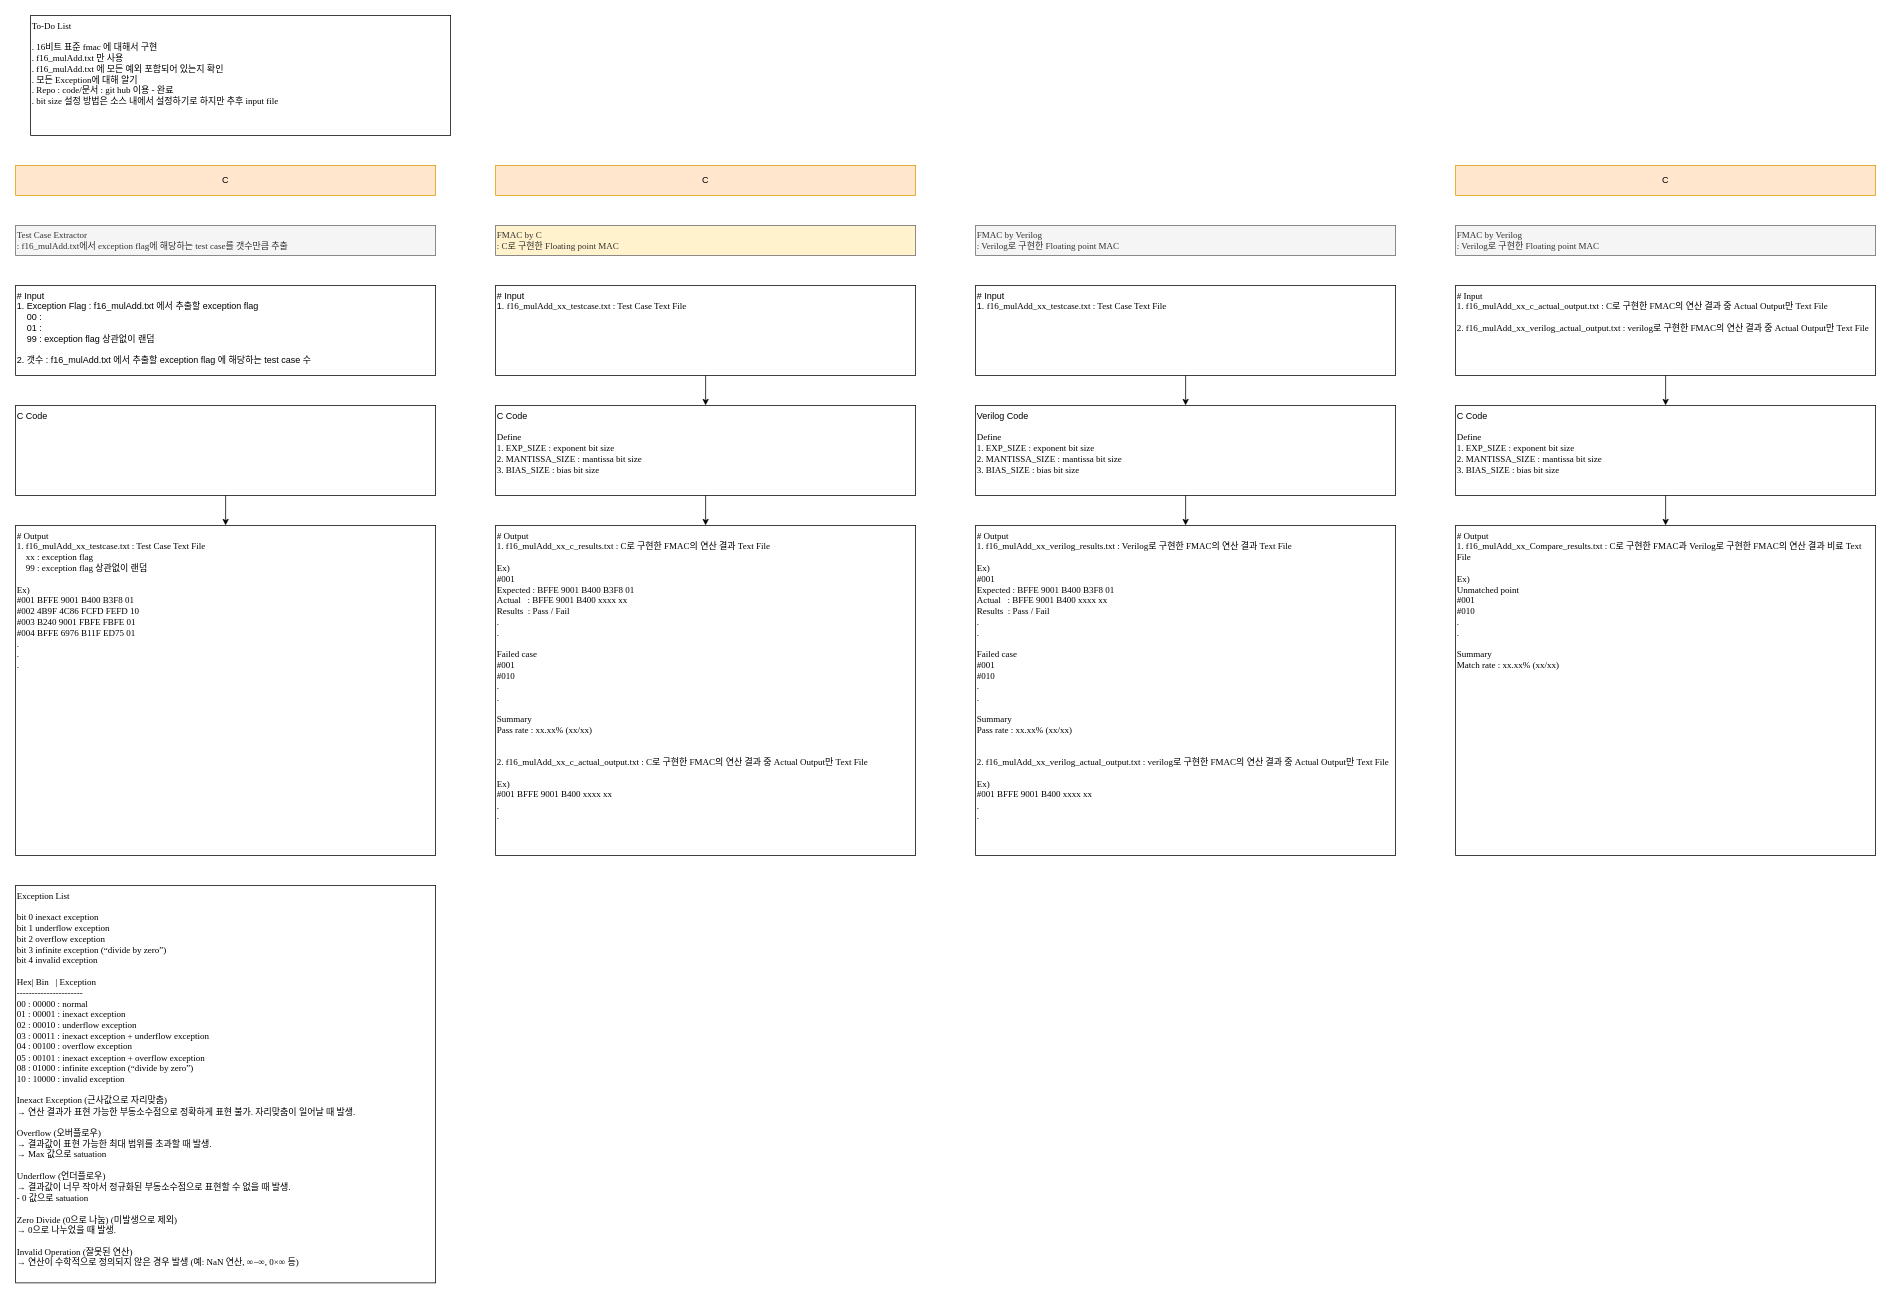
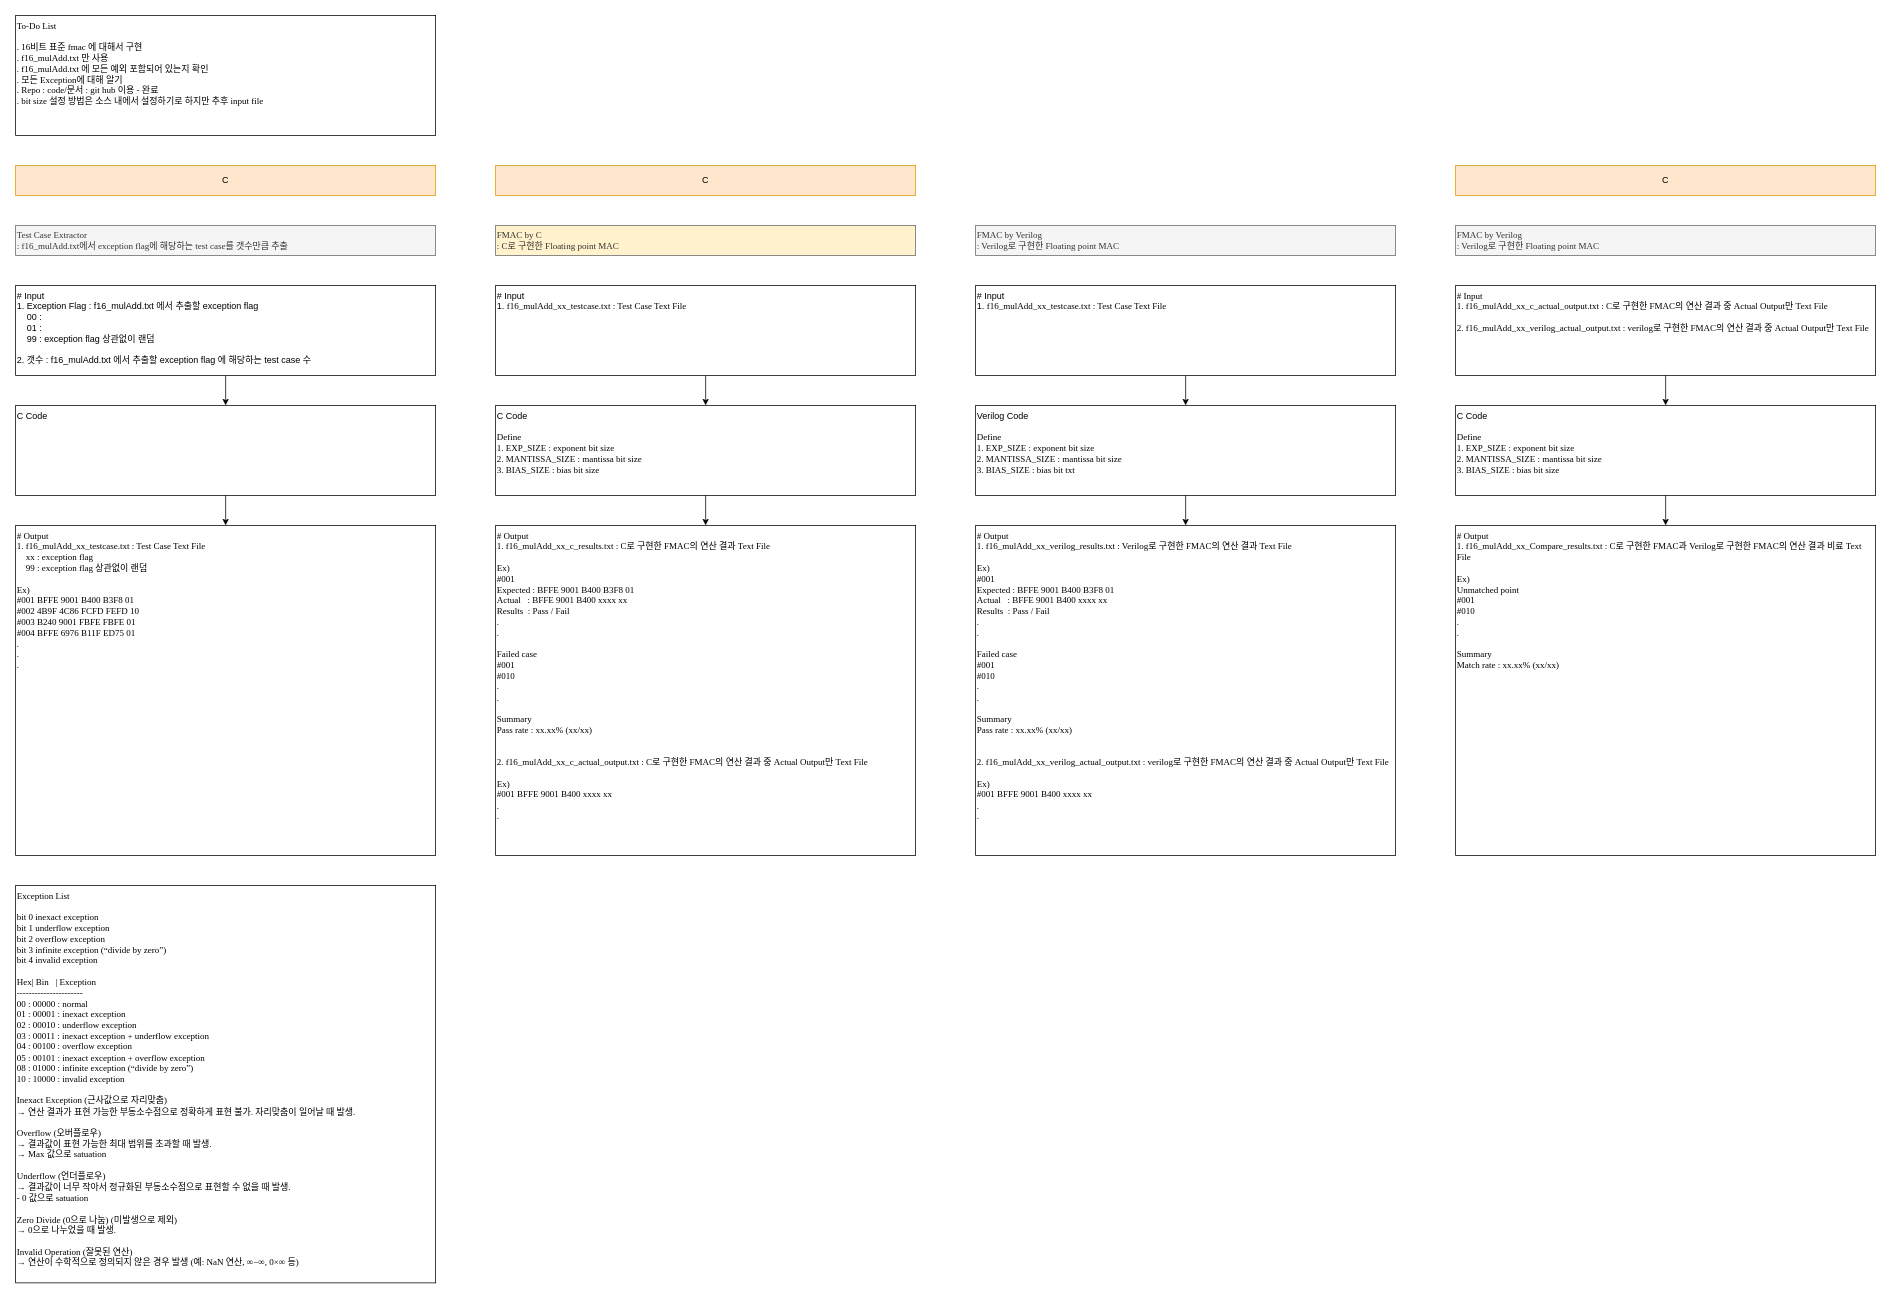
(240, 75) -> (225, 75)
none -> (225, 387)
(1056, 438) -> (1056, 438)
